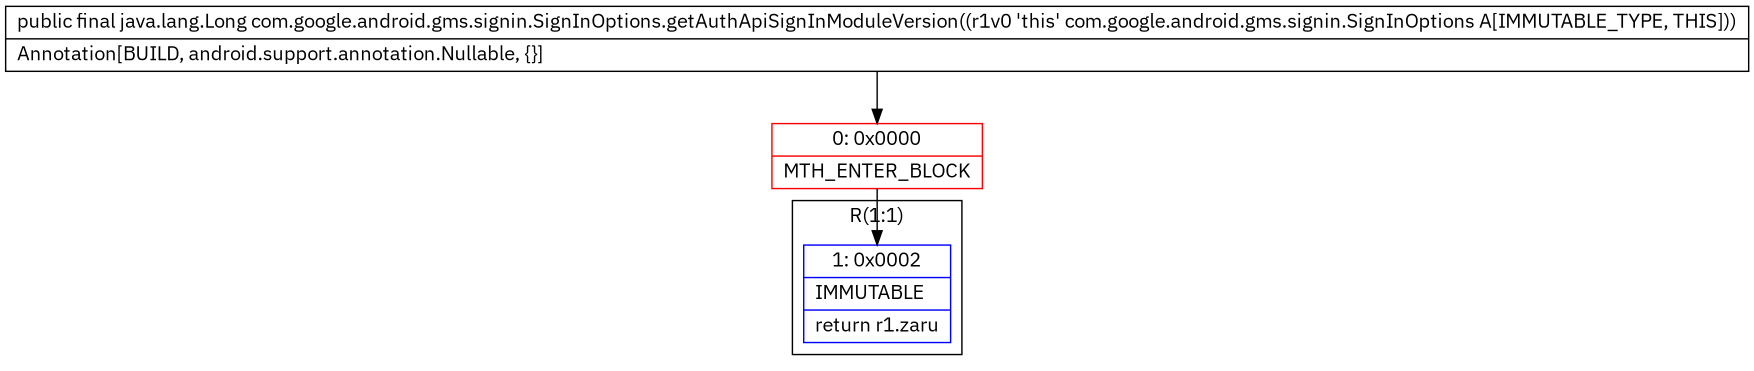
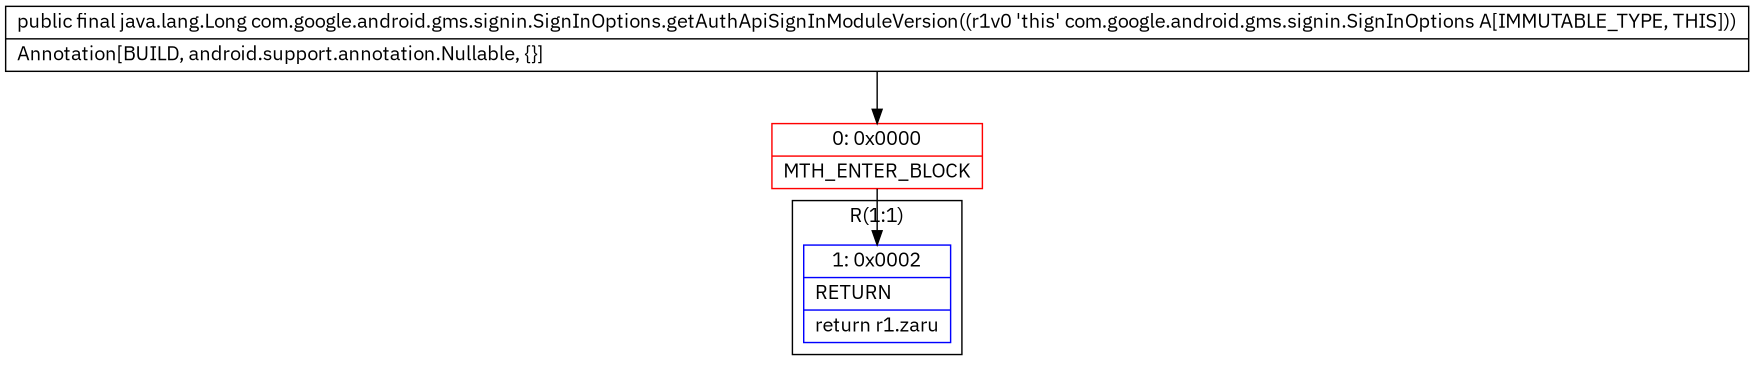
(870, 293) -> (854, 293)
